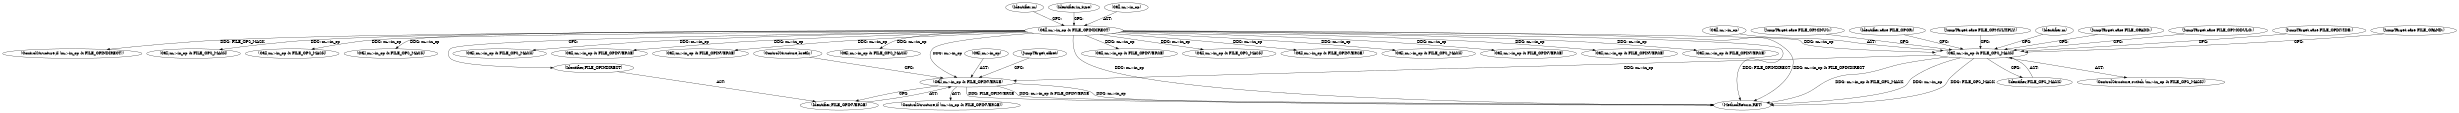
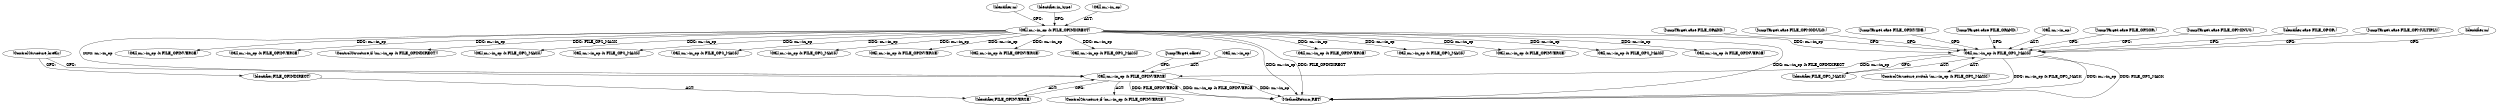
none -> (2126, 31)
(682, 37) -> (137, 73)
